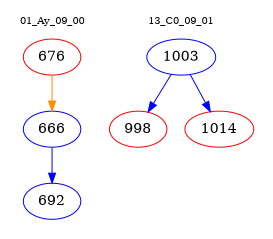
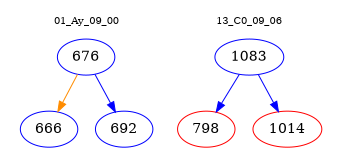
(181, 22) -> (249, 22)
(52, 57) -> (86, 57)
(181, 57) -> (249, 57)
(138, 129) -> (206, 129)
(52, 160) -> (103, 89)
